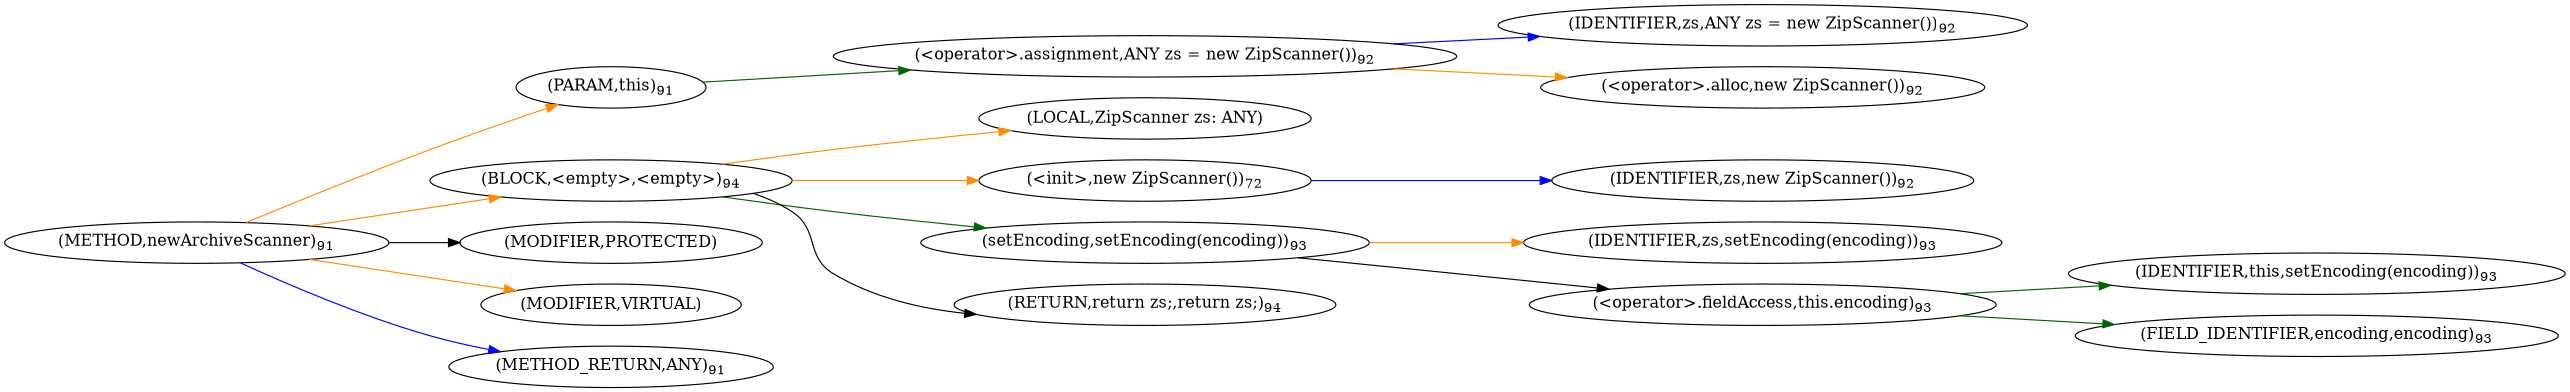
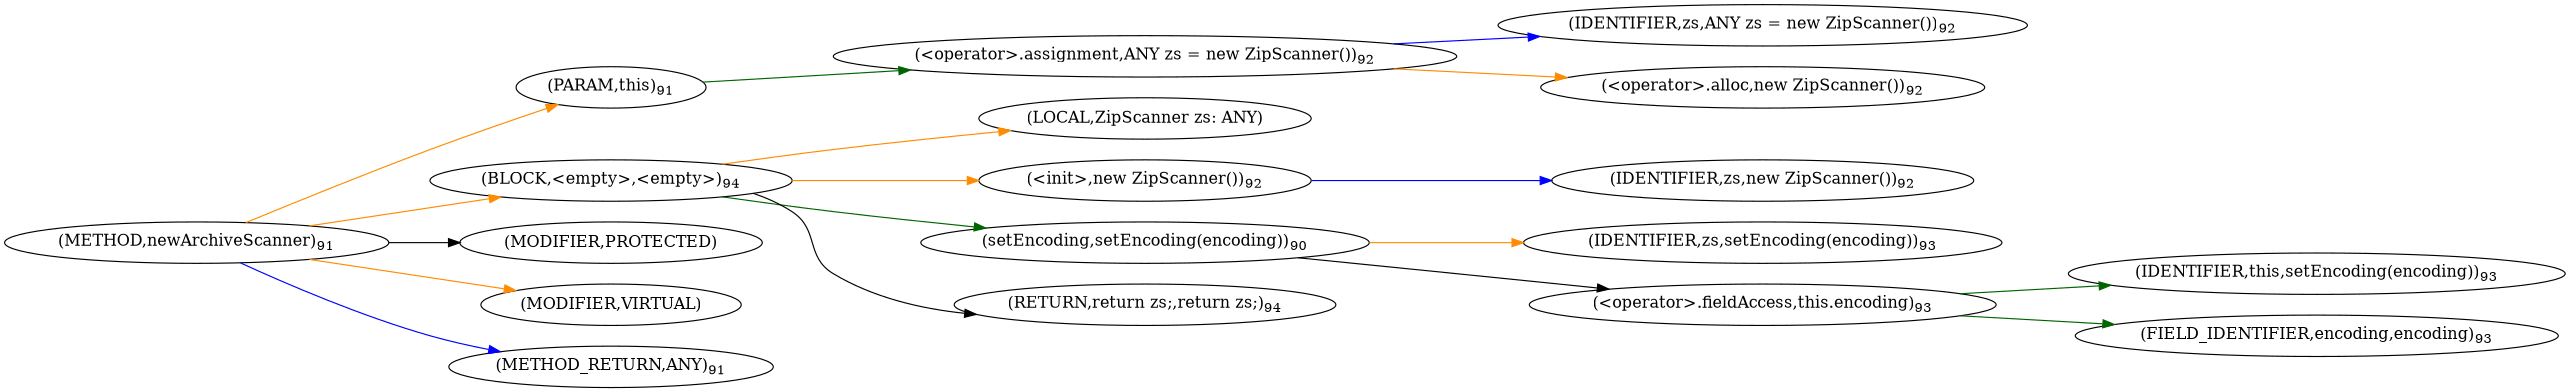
(1254, 179) -> (1254, 179)
(1299, 241) -> (1299, 241)
